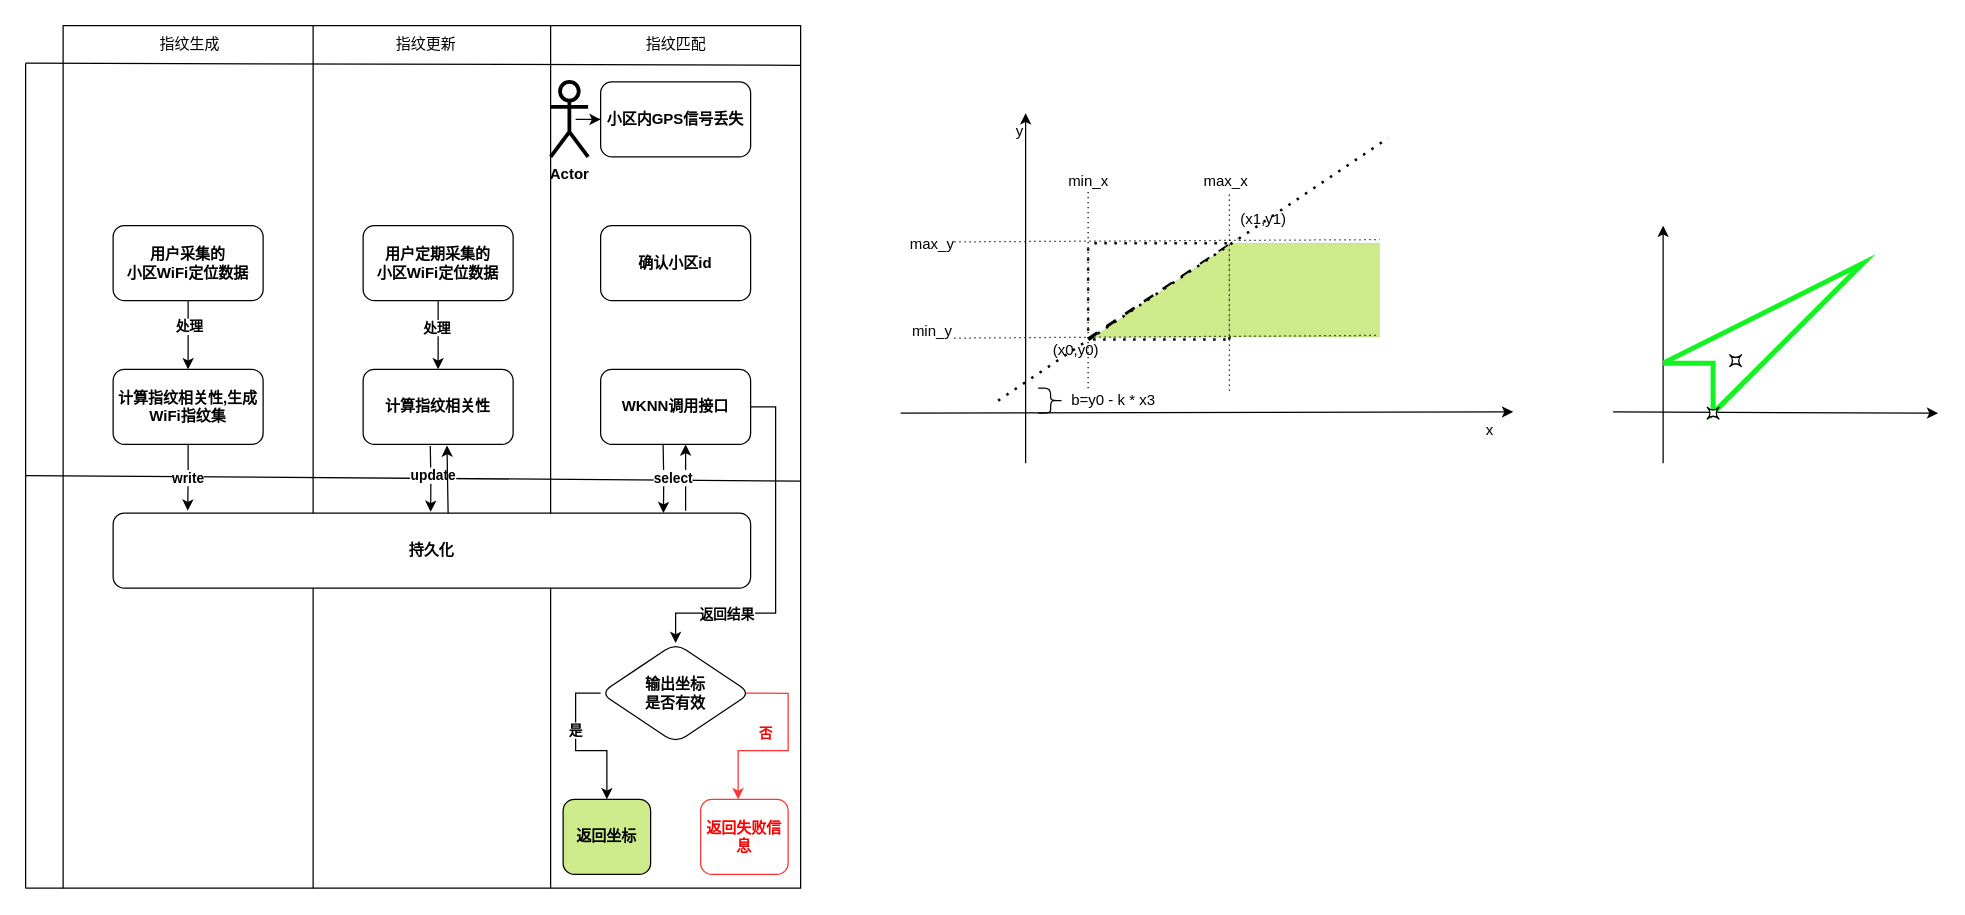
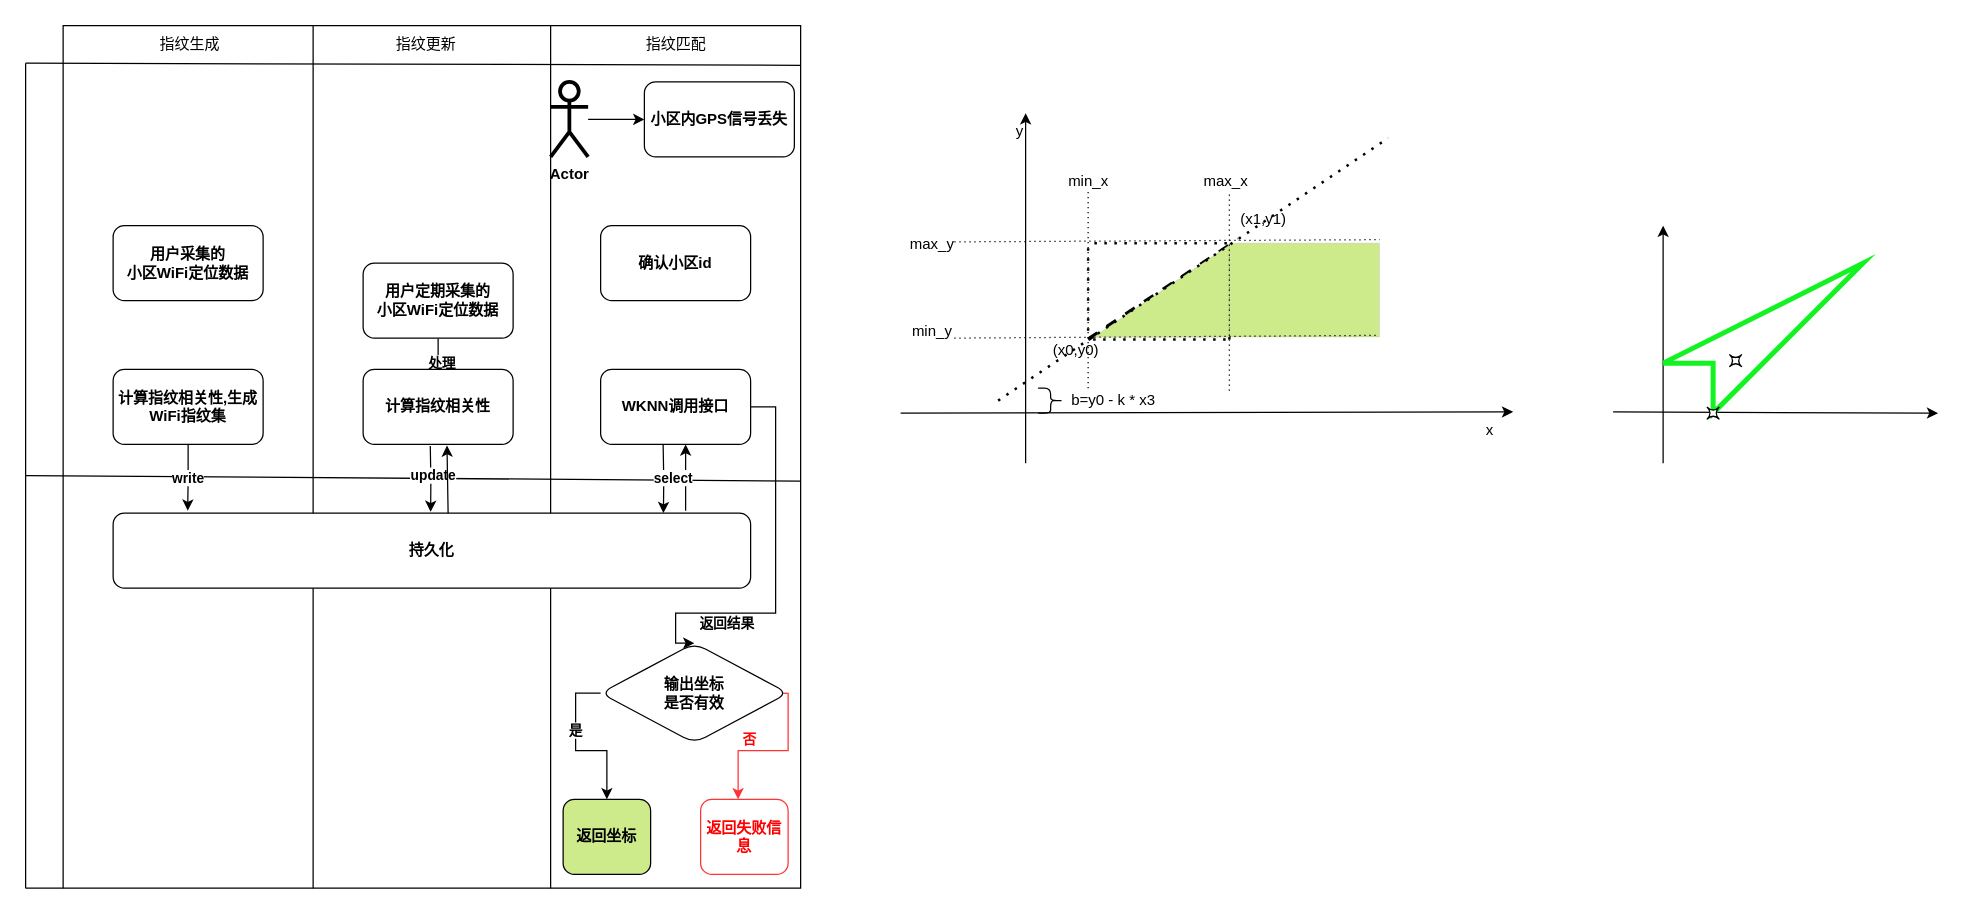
(676, 119) -> (719, 119)
(438, 263) -> (438, 301)
(188, 331) -> none
(676, 693) -> (694, 693)
